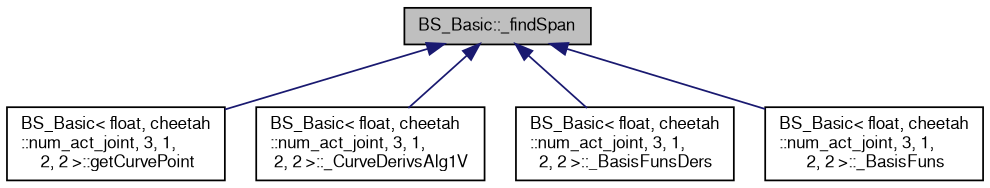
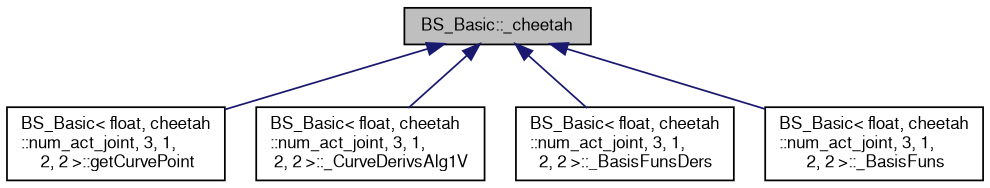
(498, 26) -> (498, 26)
